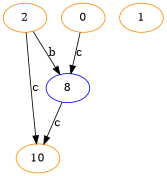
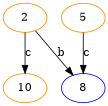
(83, 18) -> (83, 18)
(141, 18) -> none
(55, 119) -> none
